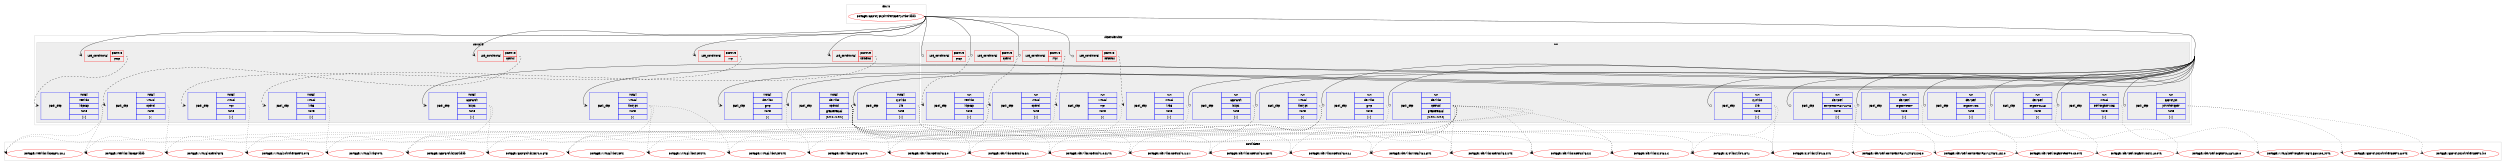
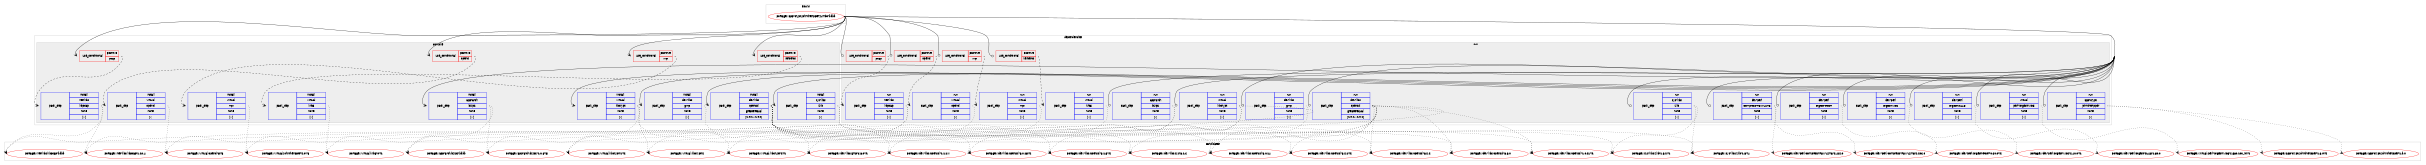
(1009, 154) -> none
(1410, 154) -> (1089, 154)
